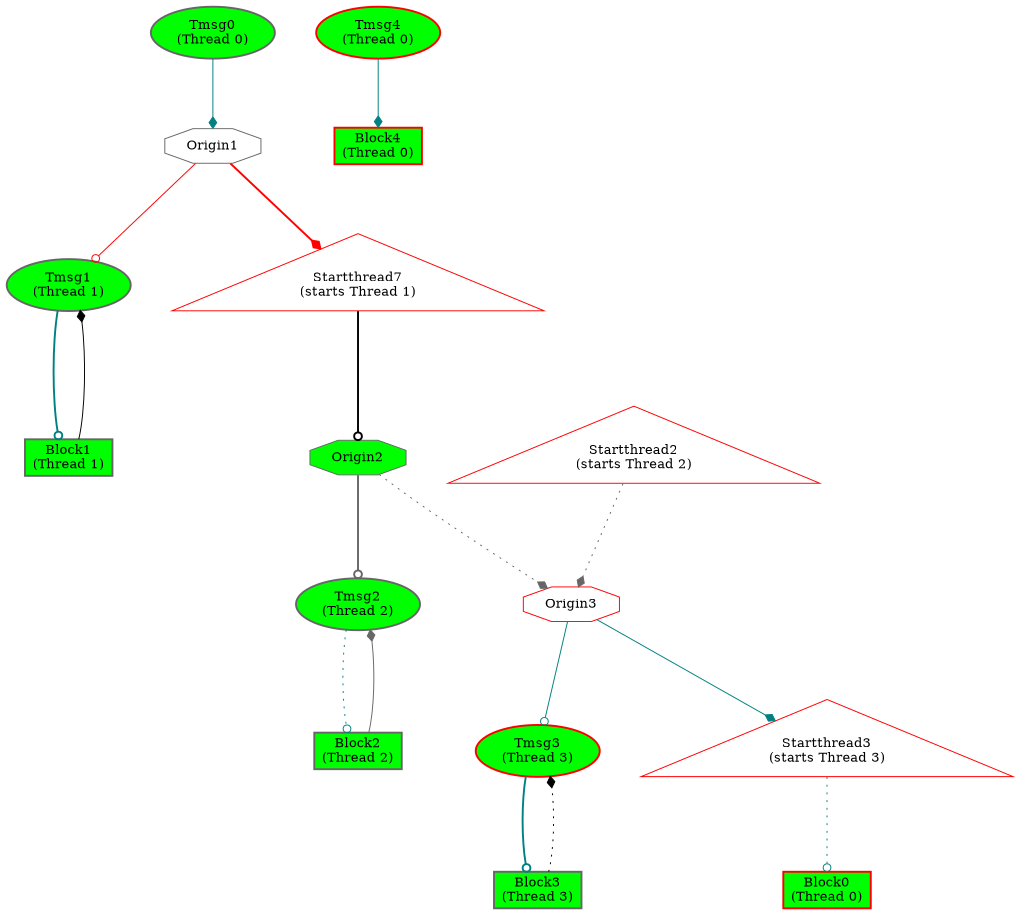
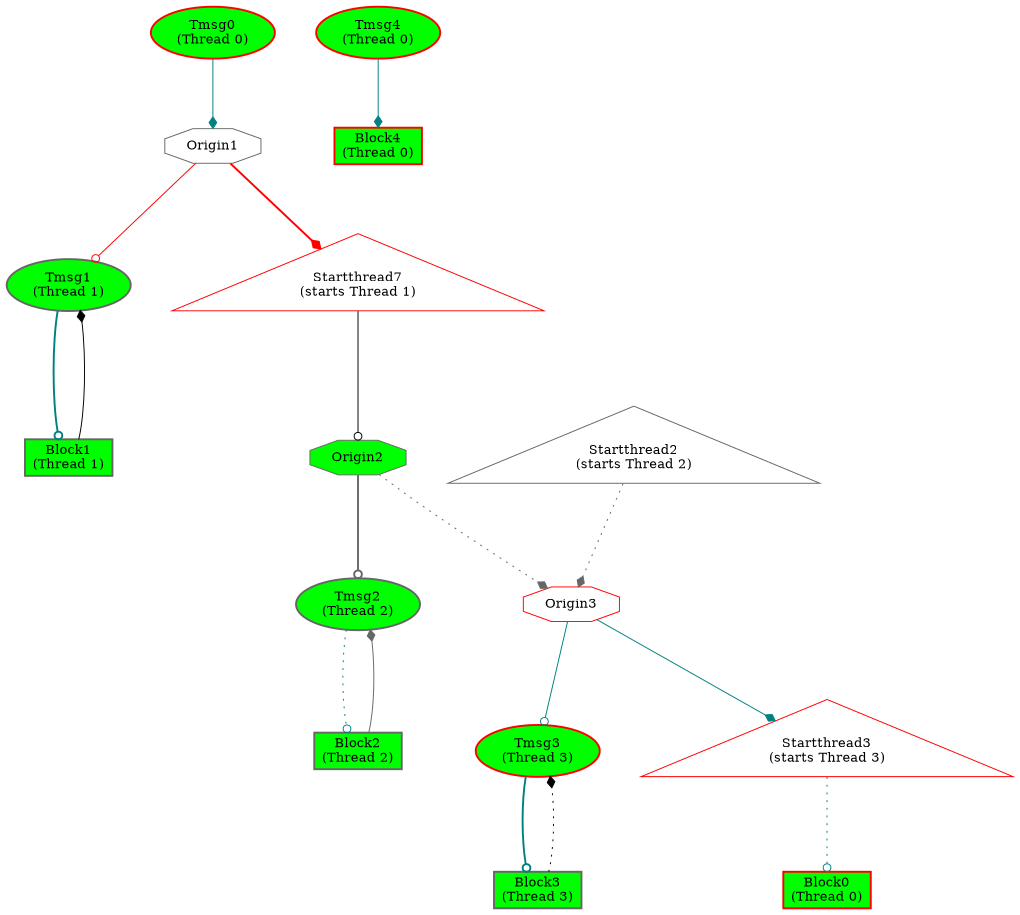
(213, 33) -> (213, 33)
(358, 372) -> (358, 372)
(634, 458) -> (634, 458)
